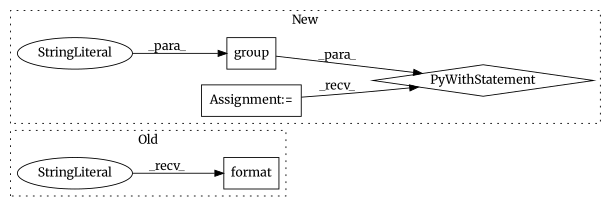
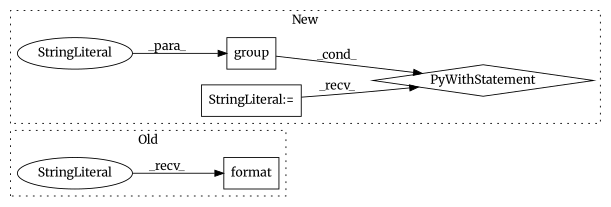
(337, 56) -> (337, 56)
(251, 101) -> (251, 101)
